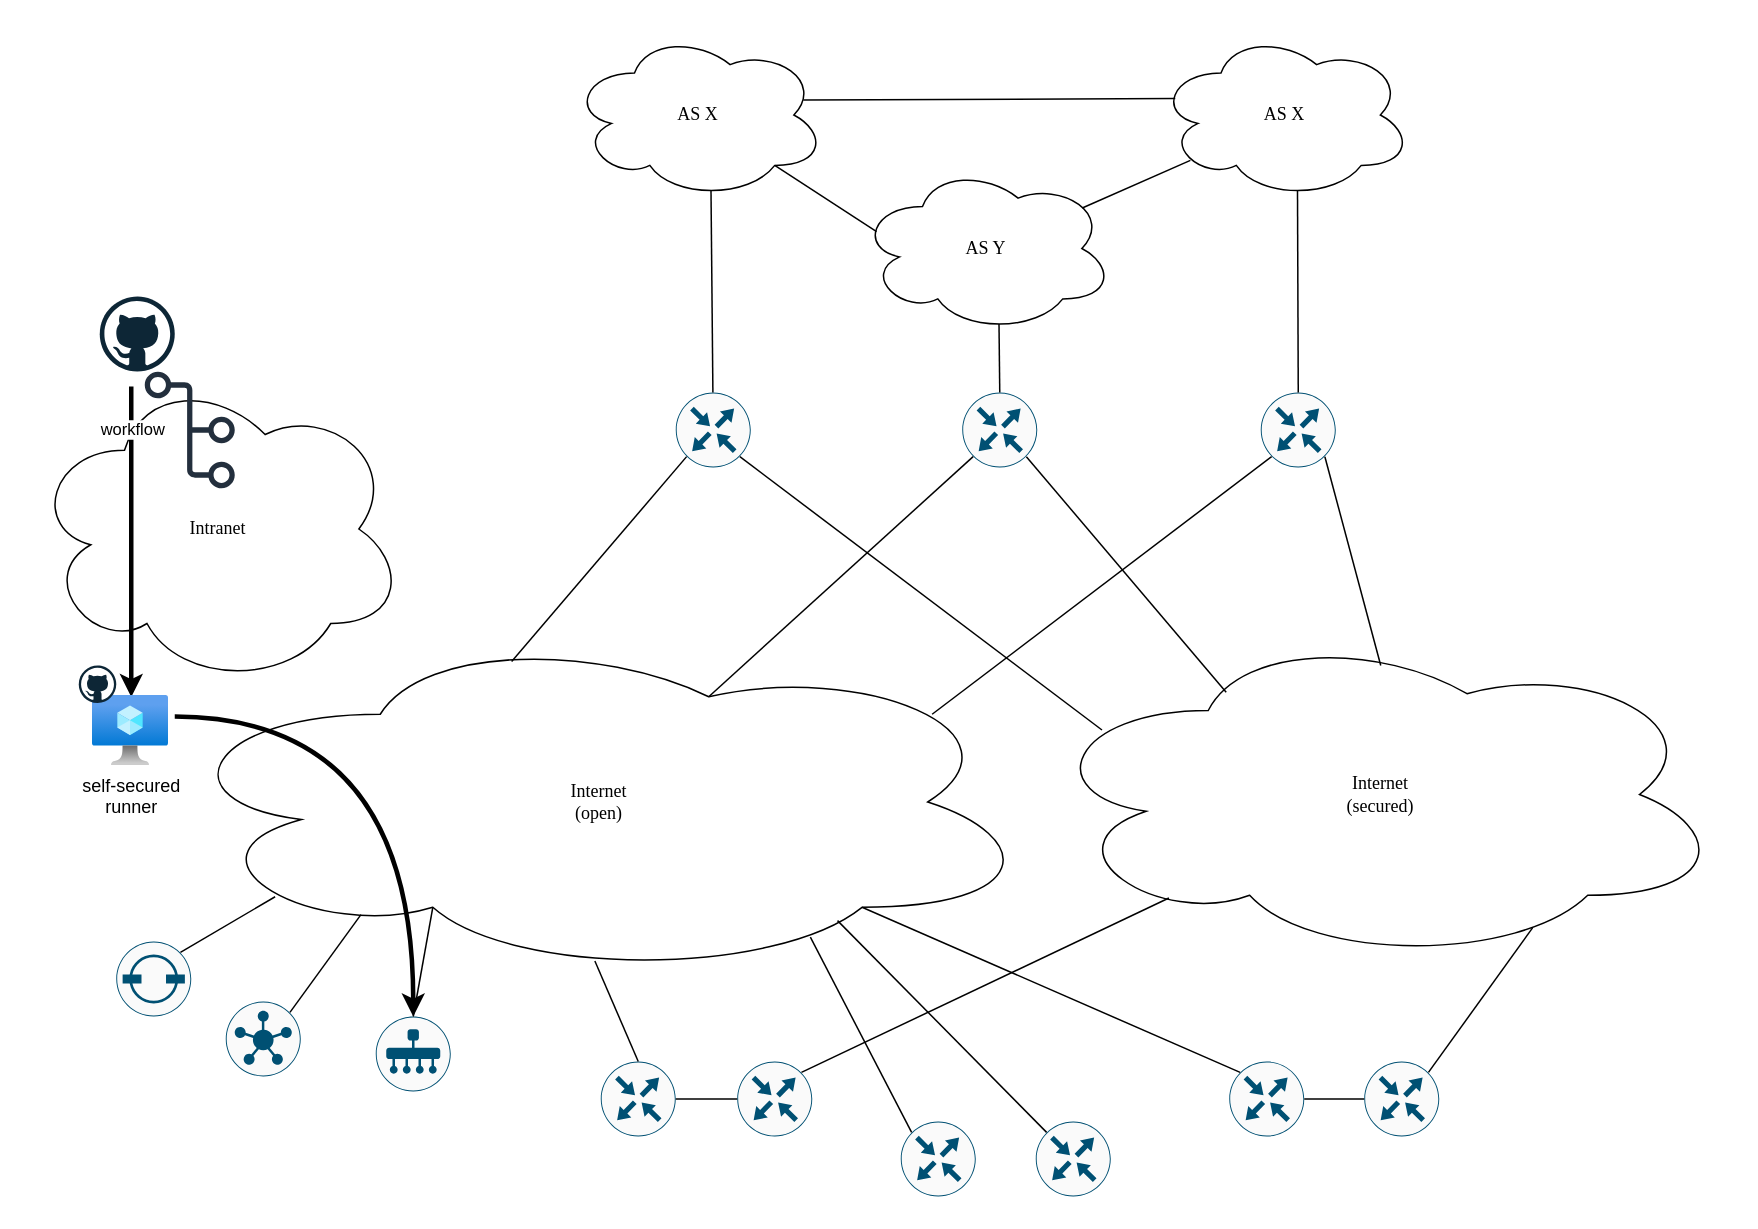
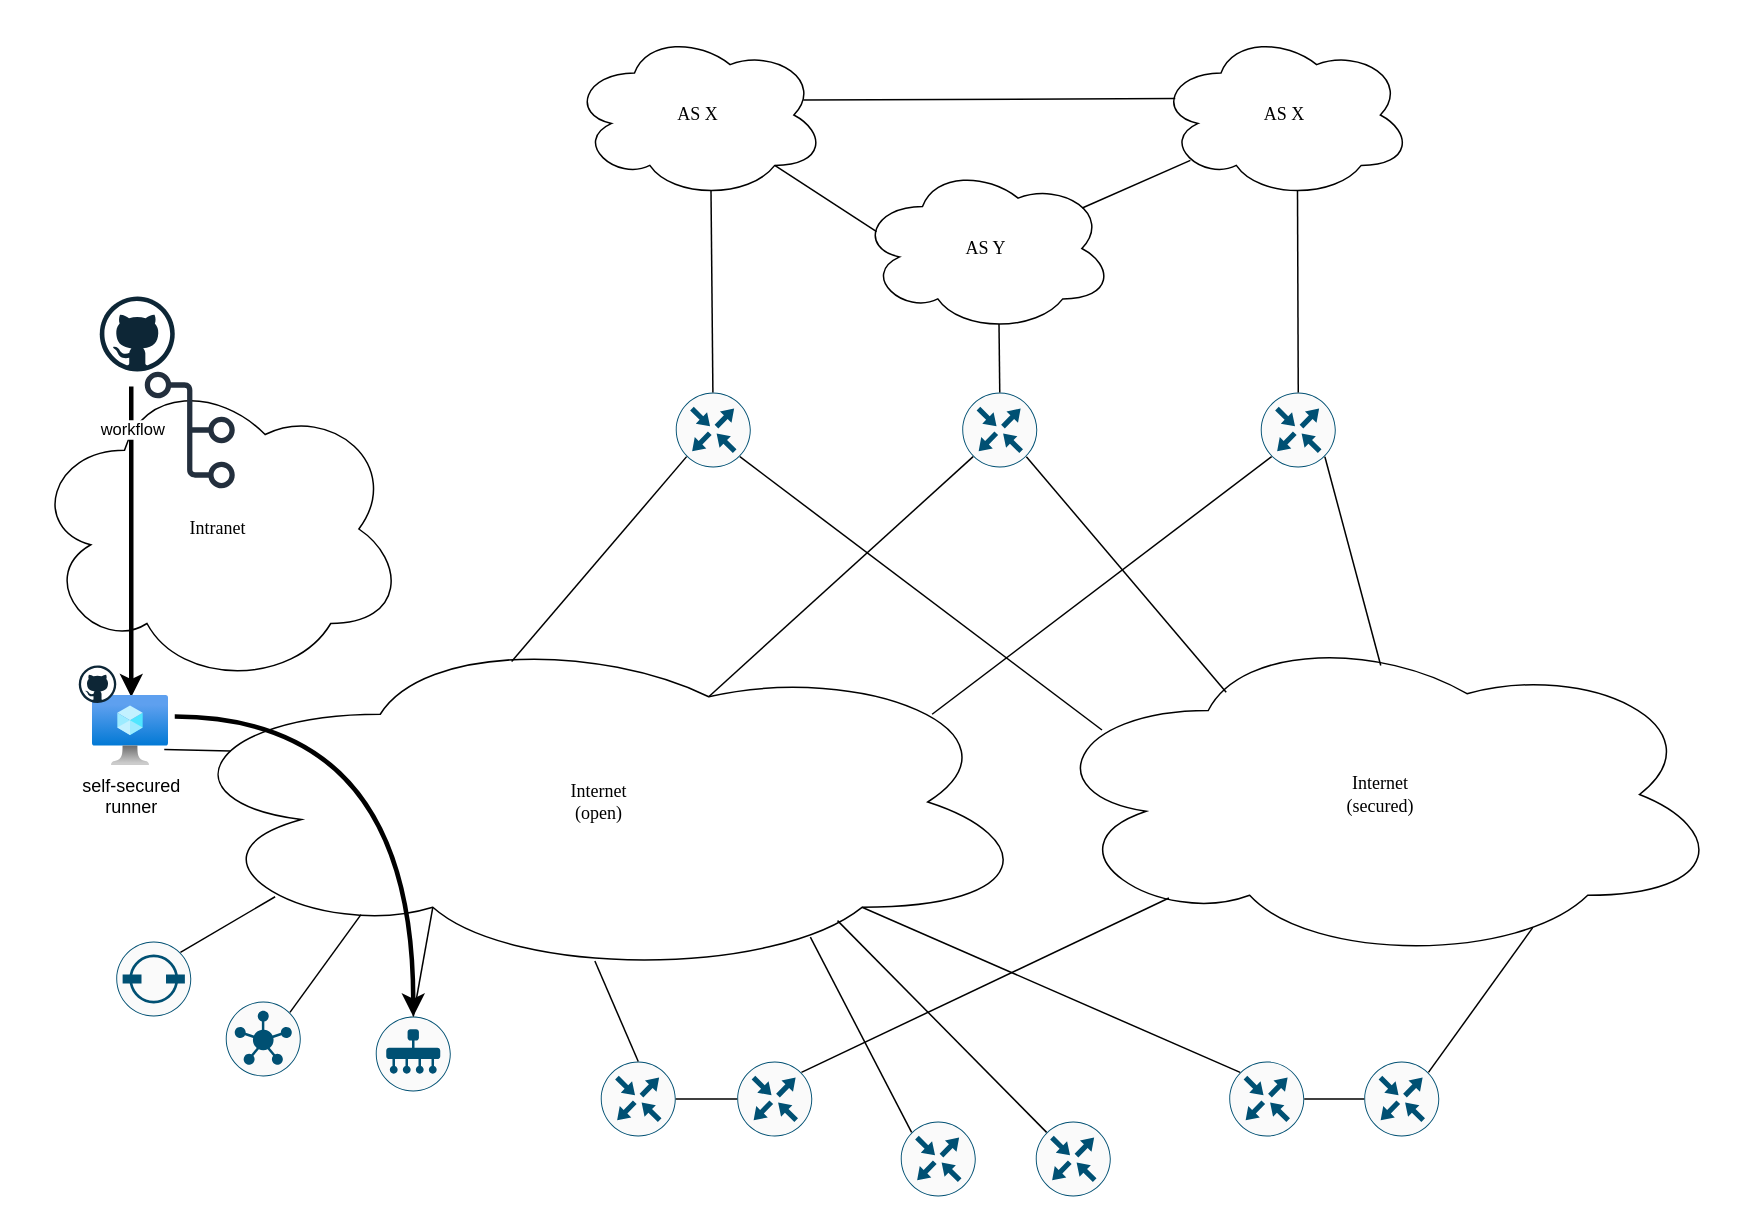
none -> (197, 750)
